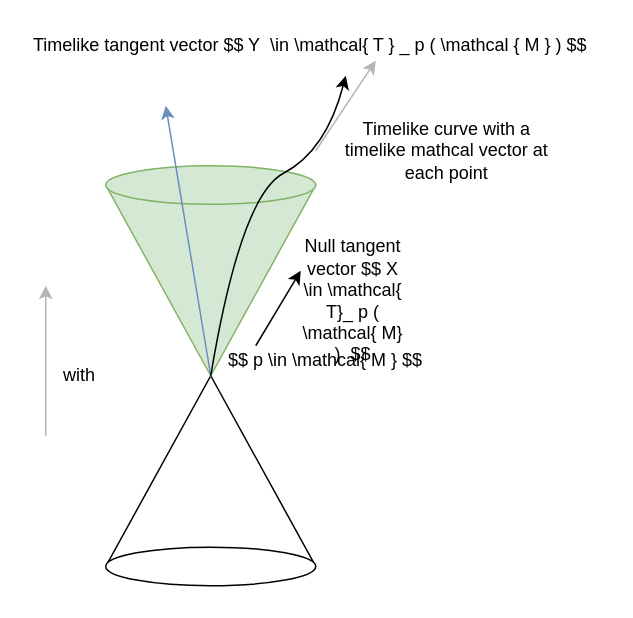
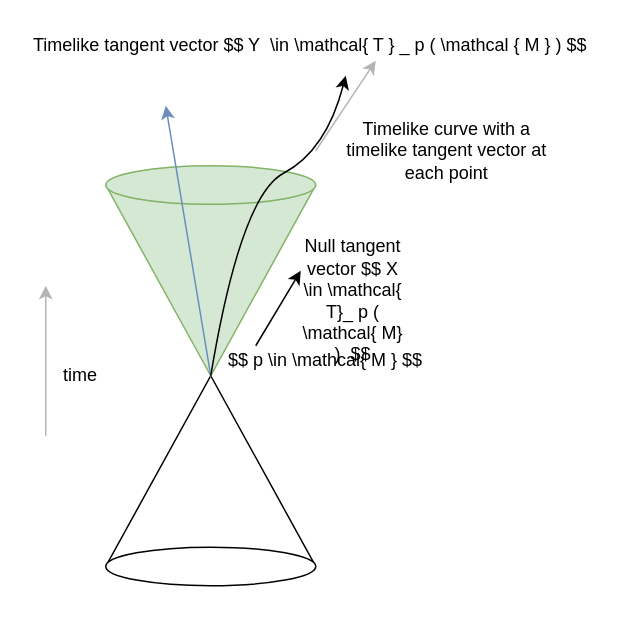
(447, 151) -> (447, 151)
(82, 376) -> (82, 376)
